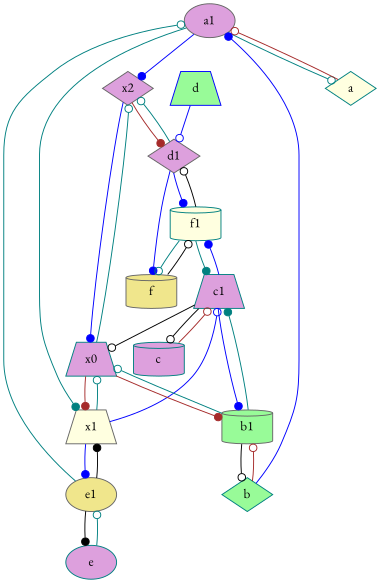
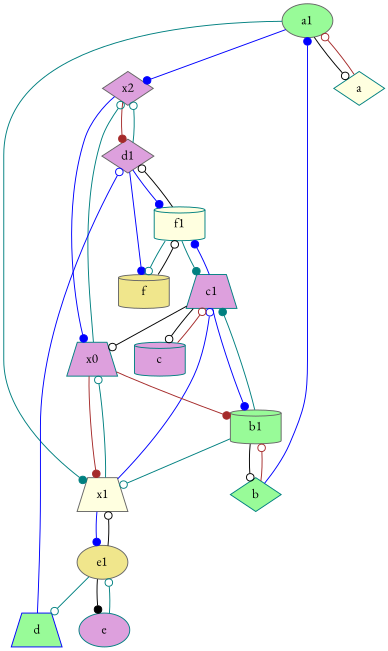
(210, 21) -> (307, 21)
(278, 56) -> (328, 55)
(4, 212) -> (73, 593)
(166, 390) -> (179, 461)
(98, 465) -> (109, 533)
